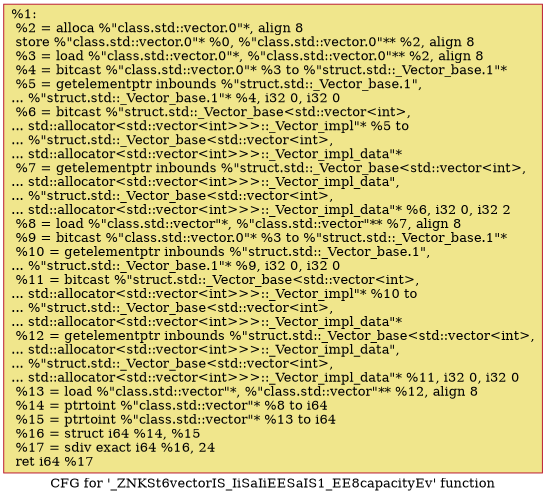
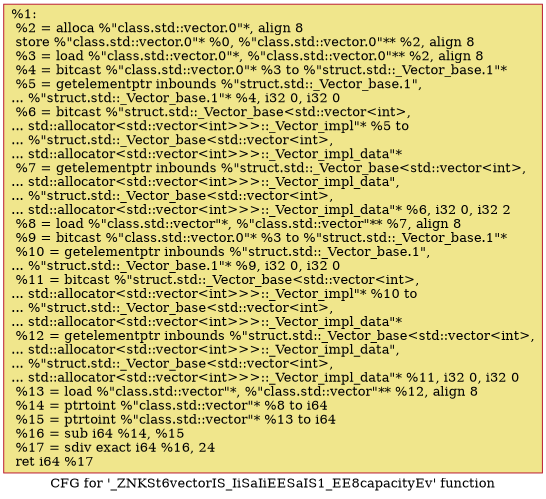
(106, 434) -> (98, 434)
